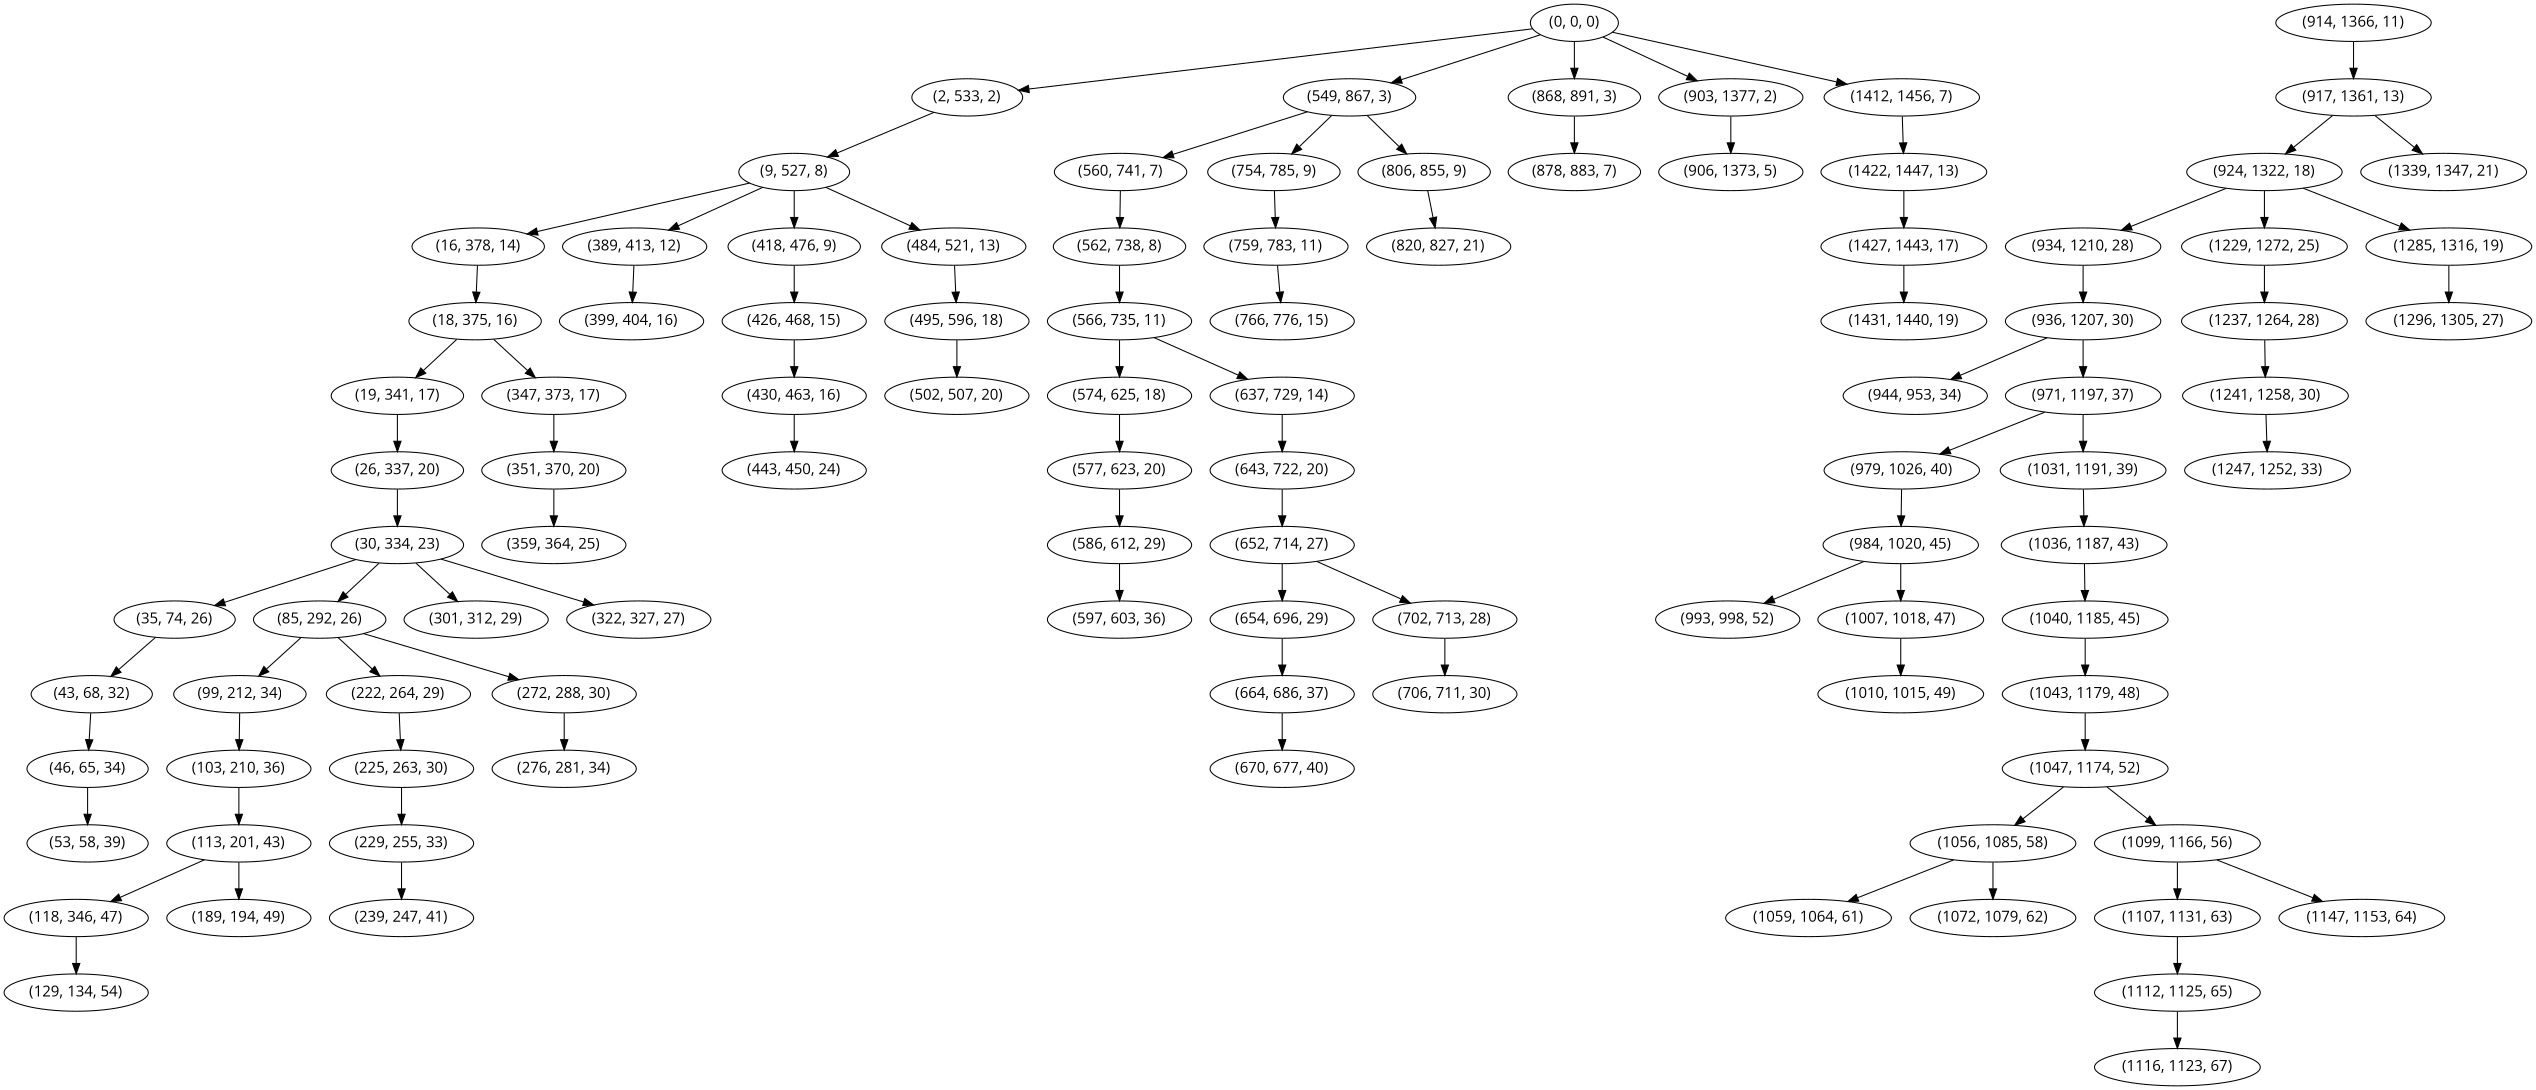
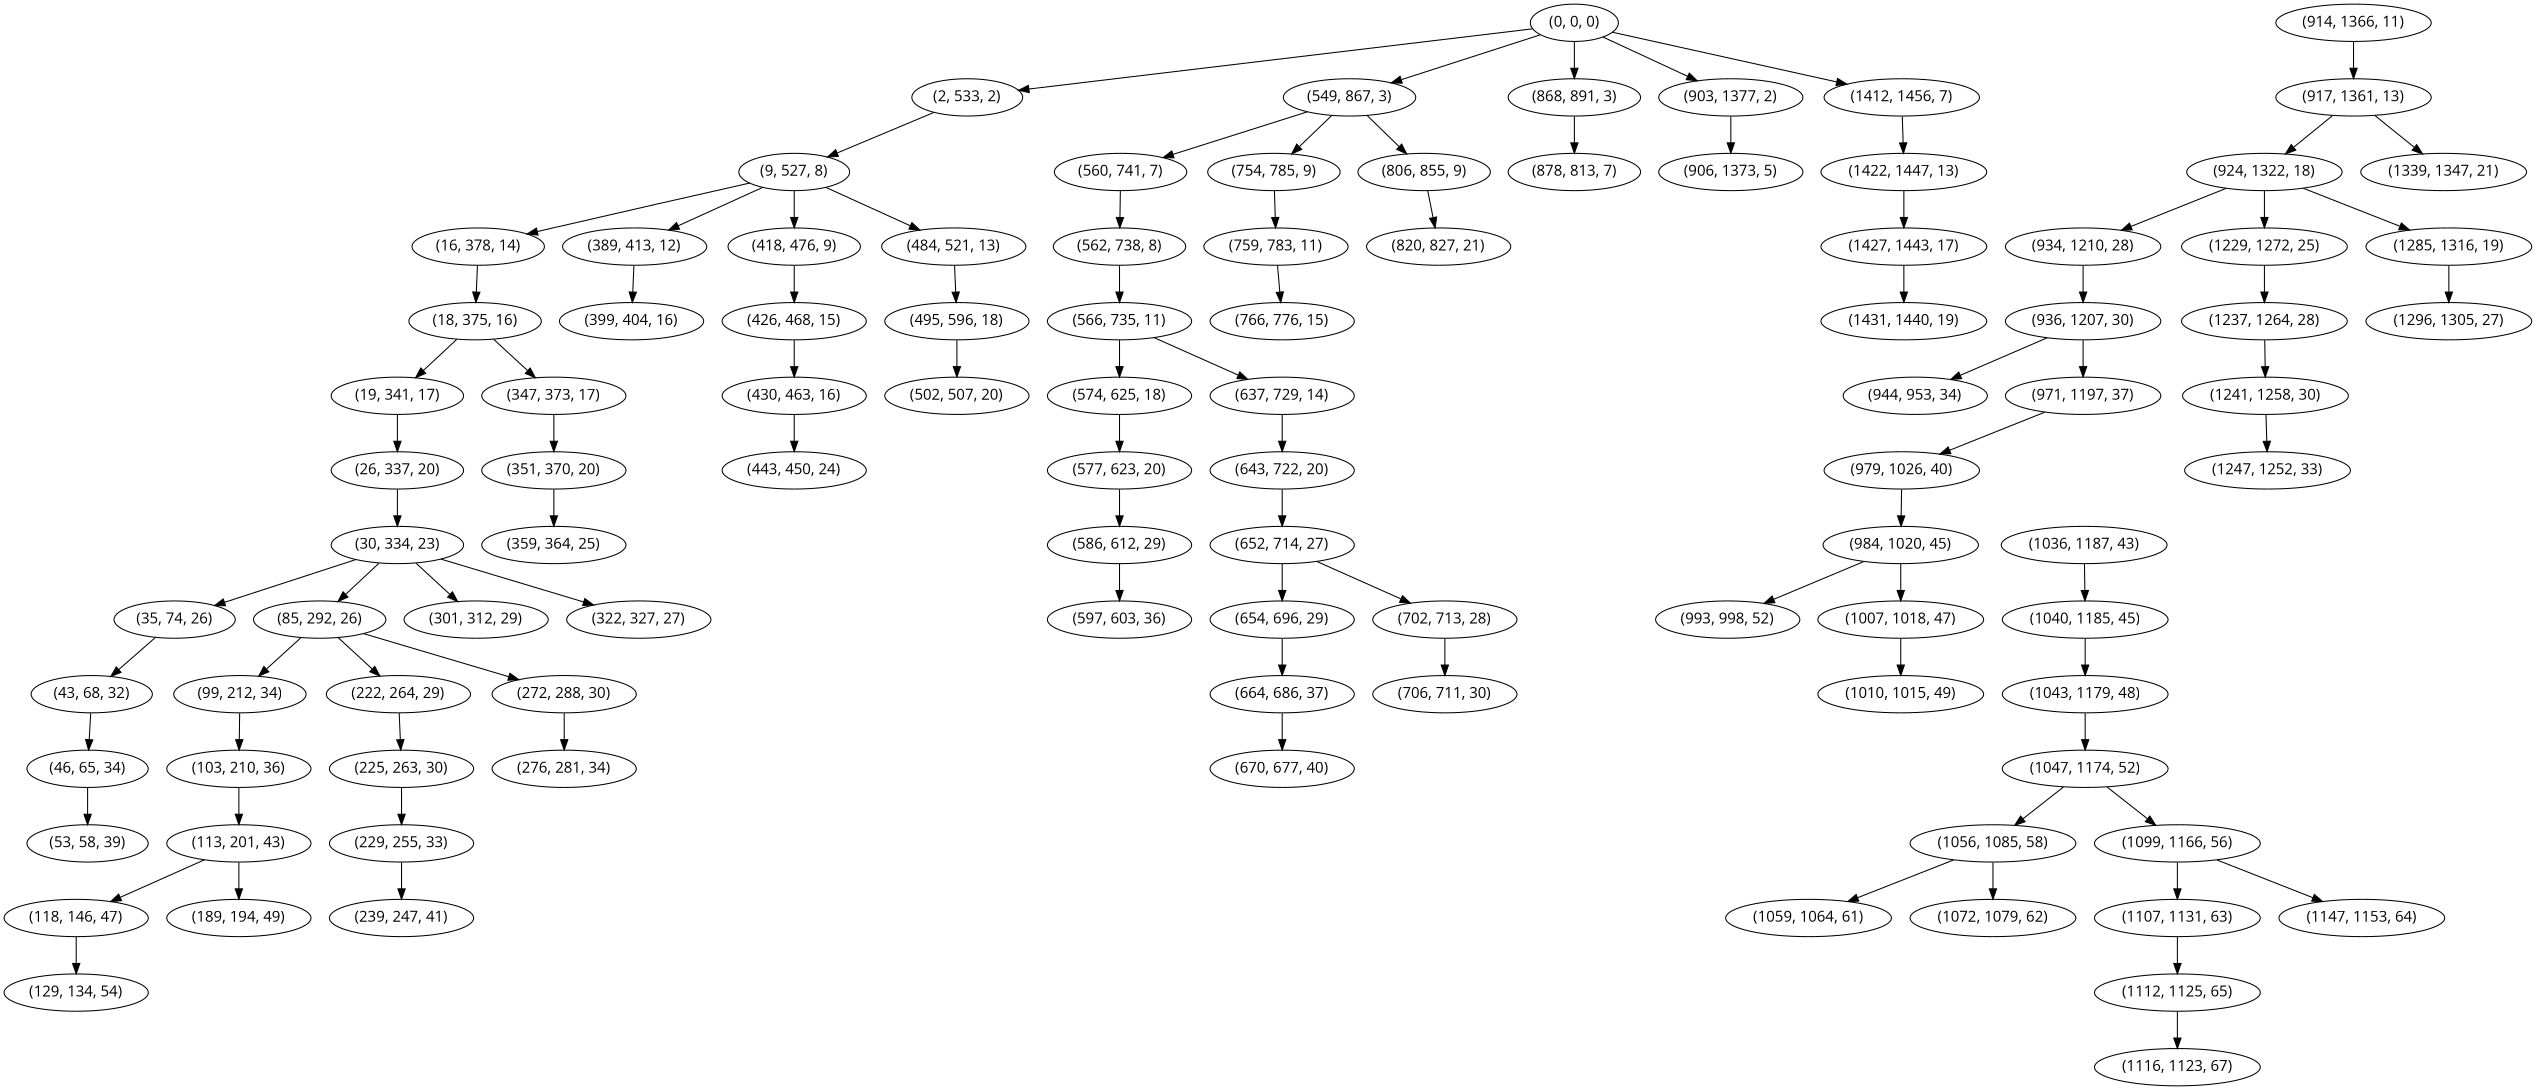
(1574, 172) -> (1574, 172)
(2083, 470) -> none
(76, 918) -> (76, 918)
